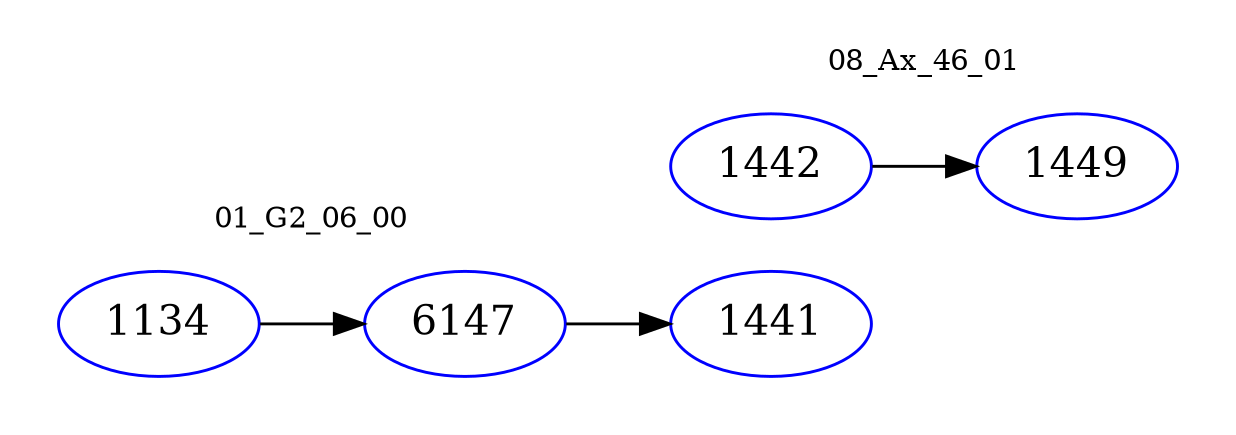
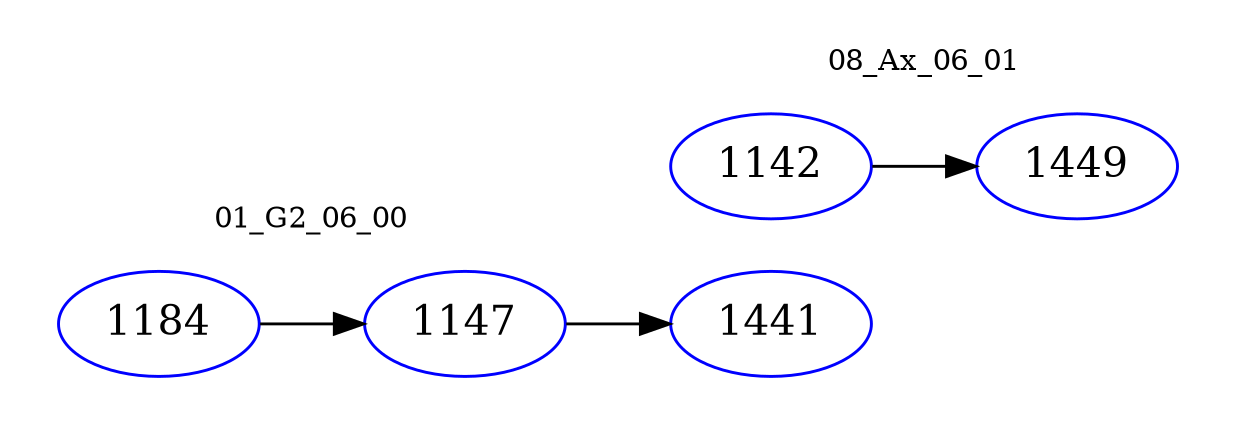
(924, 63) -> (924, 63)
(771, 166) -> (771, 166)
(159, 324) -> (159, 324)
(465, 324) -> (465, 324)
